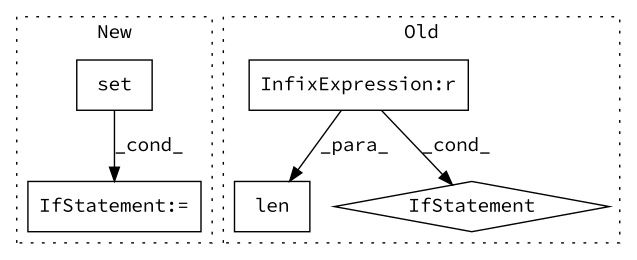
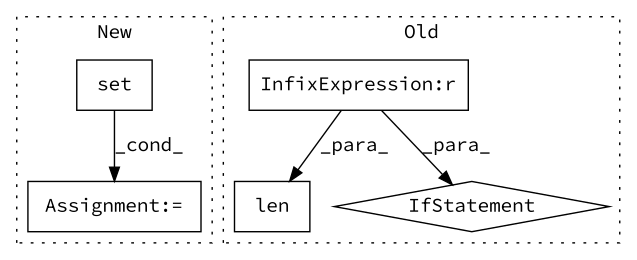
(456, 146) -> (456, 146)
(114, 207) -> (114, 207)
